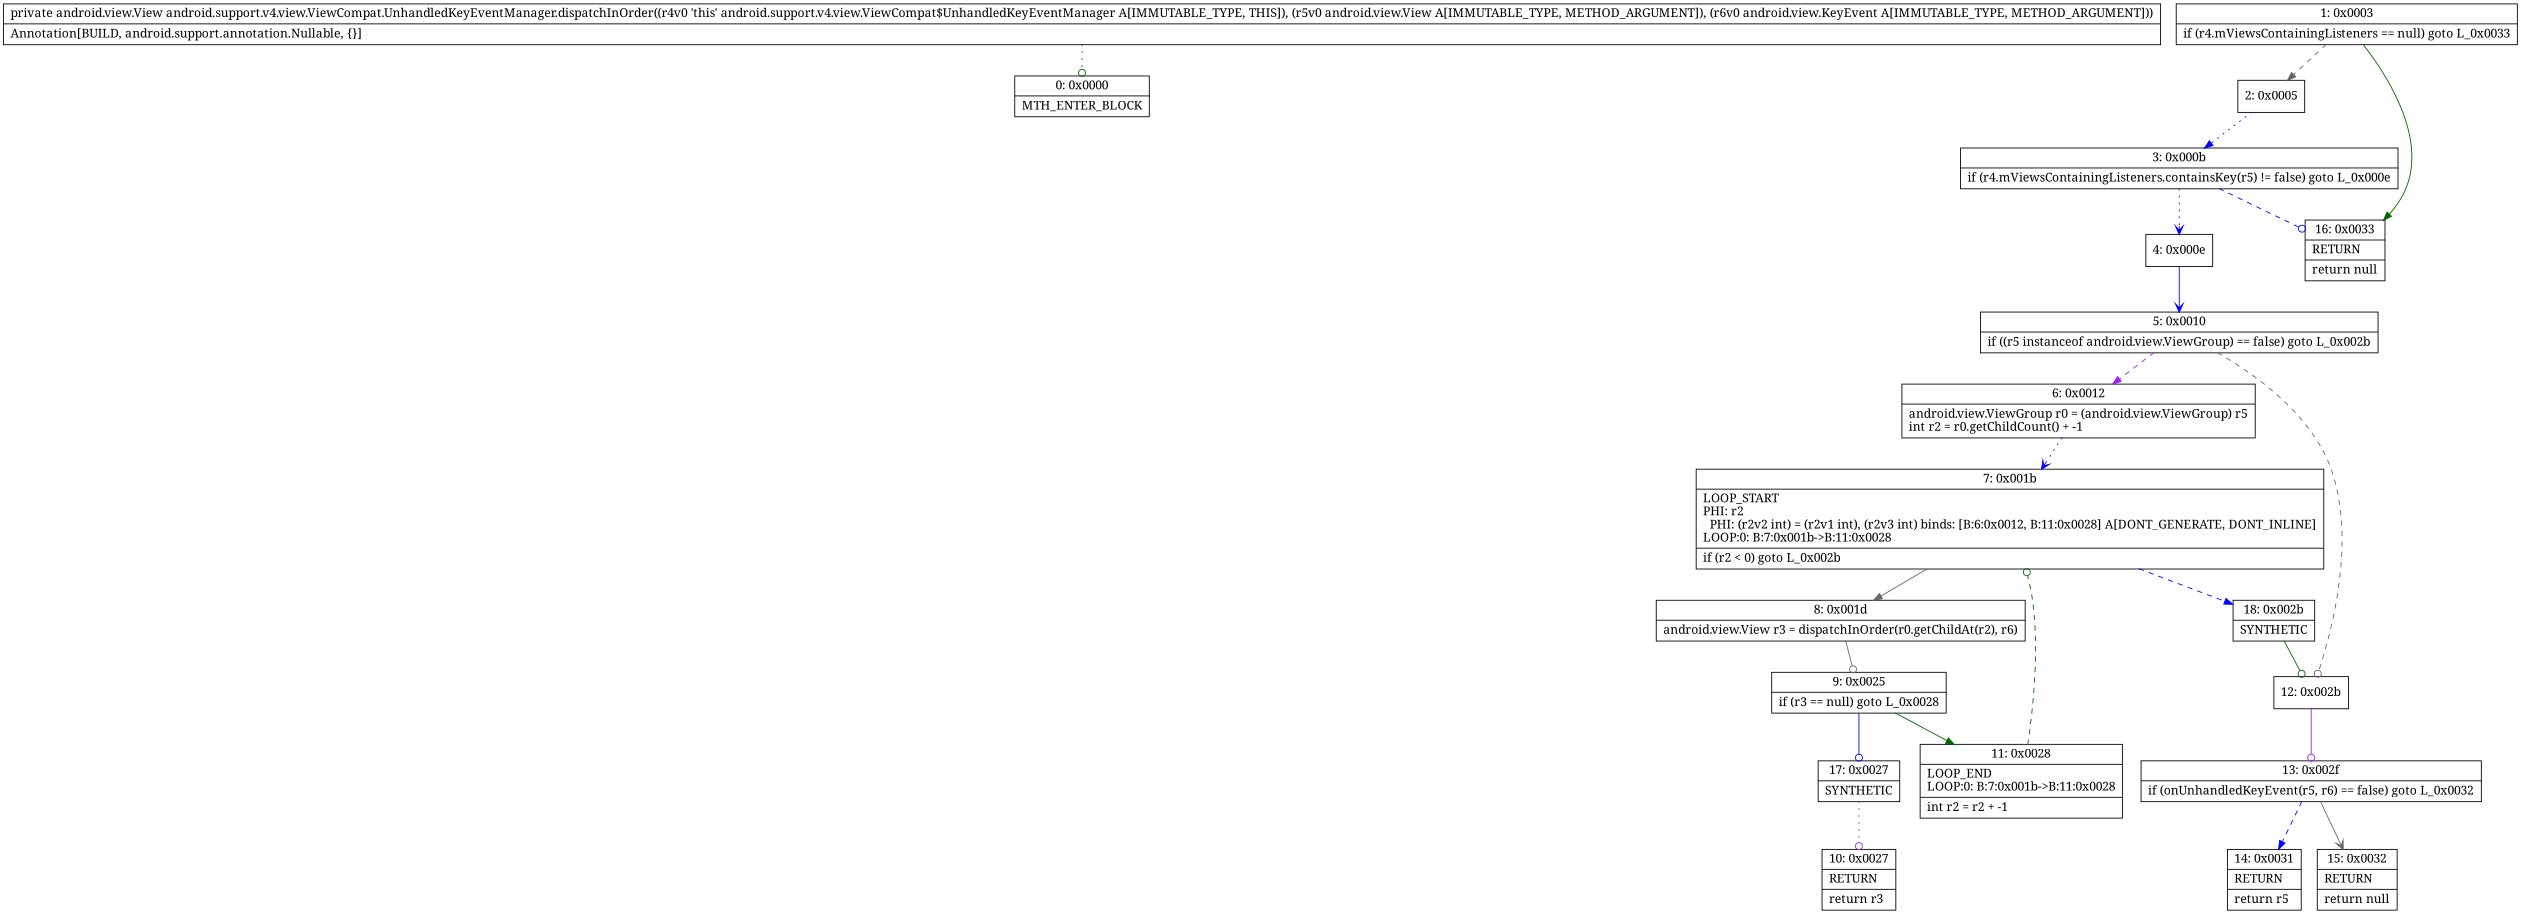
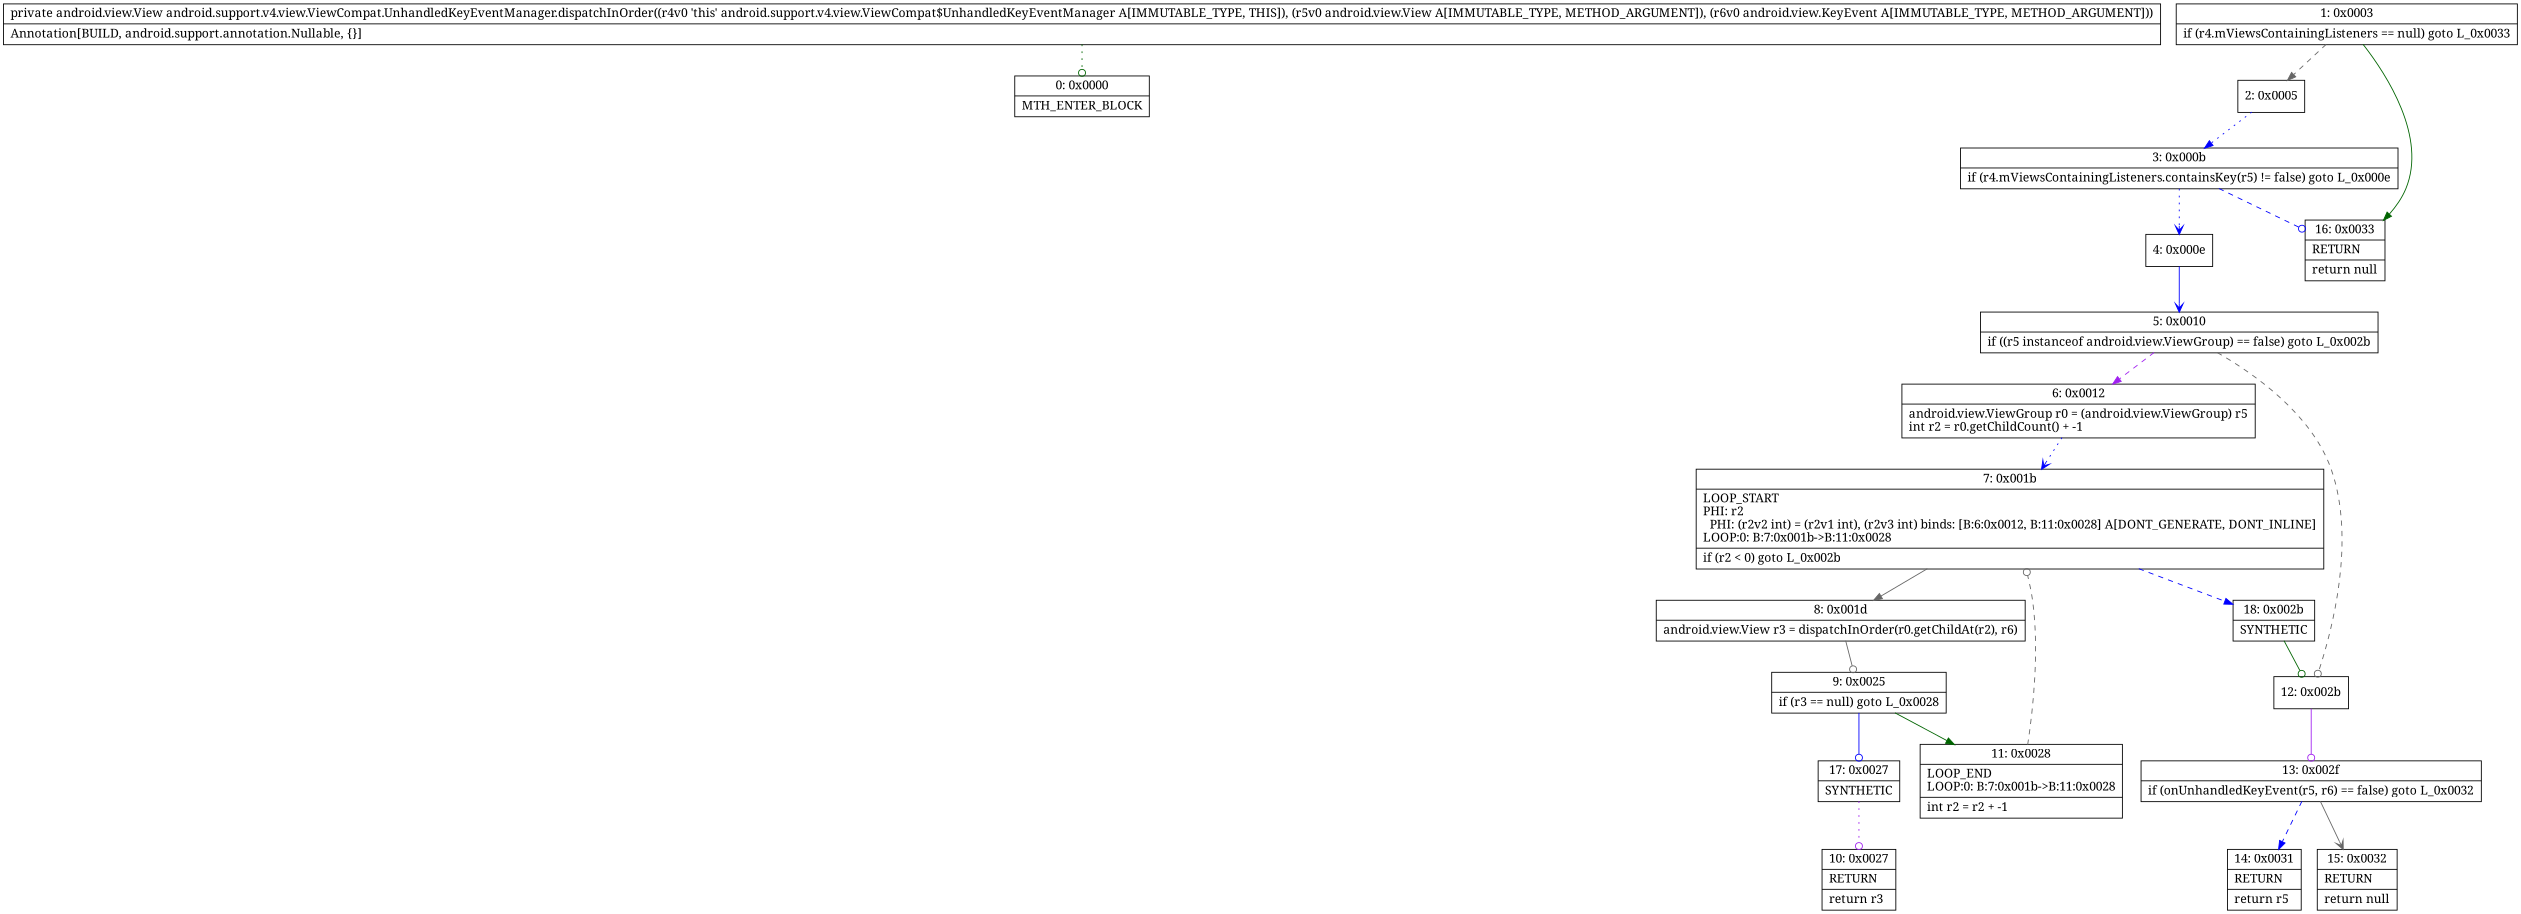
(2035, 660) -> (2035, 660)
